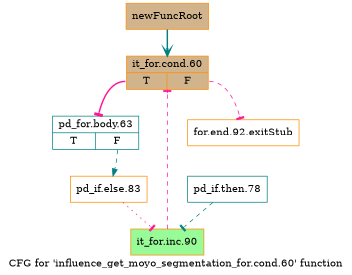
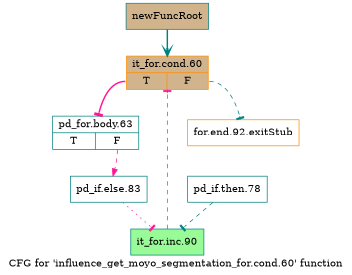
(167, 16) -> (167, 16)
(230, 94) -> (230, 94)
(117, 160) -> (117, 160)
(109, 189) -> (109, 189)
(167, 242) -> (167, 242)
